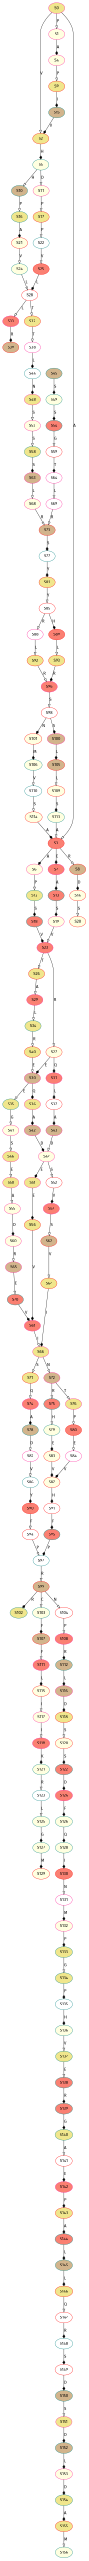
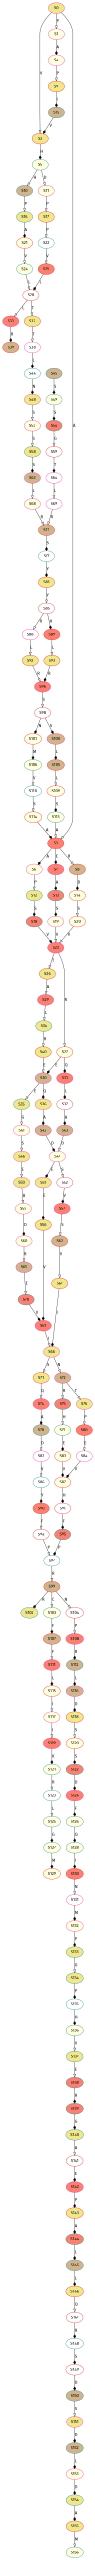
none -> (68, 934)
